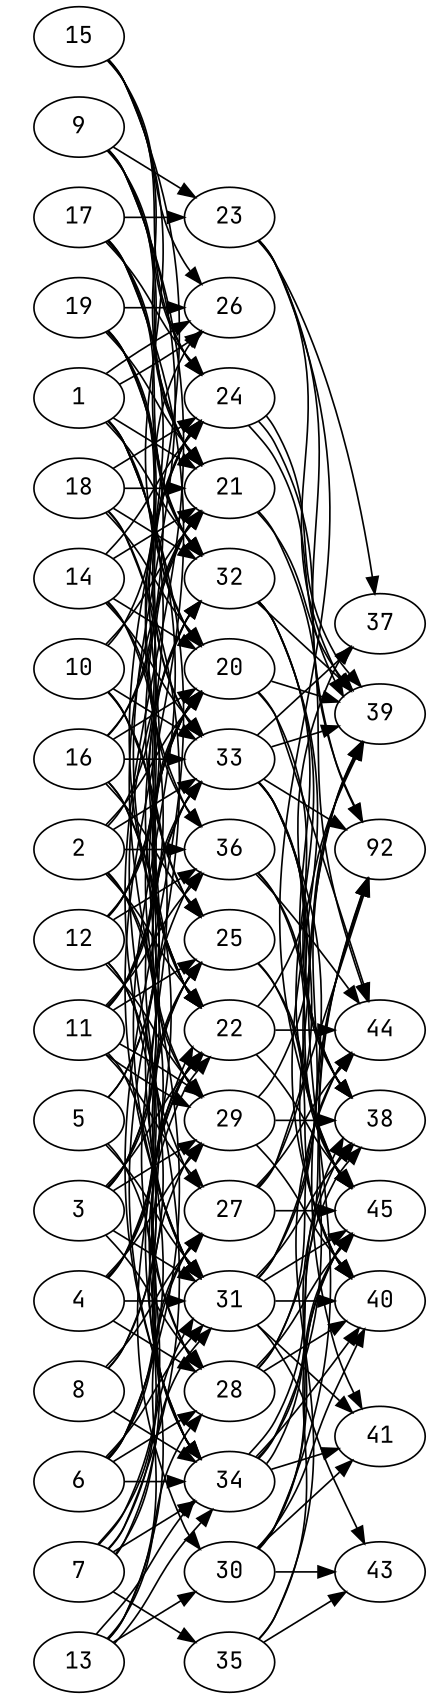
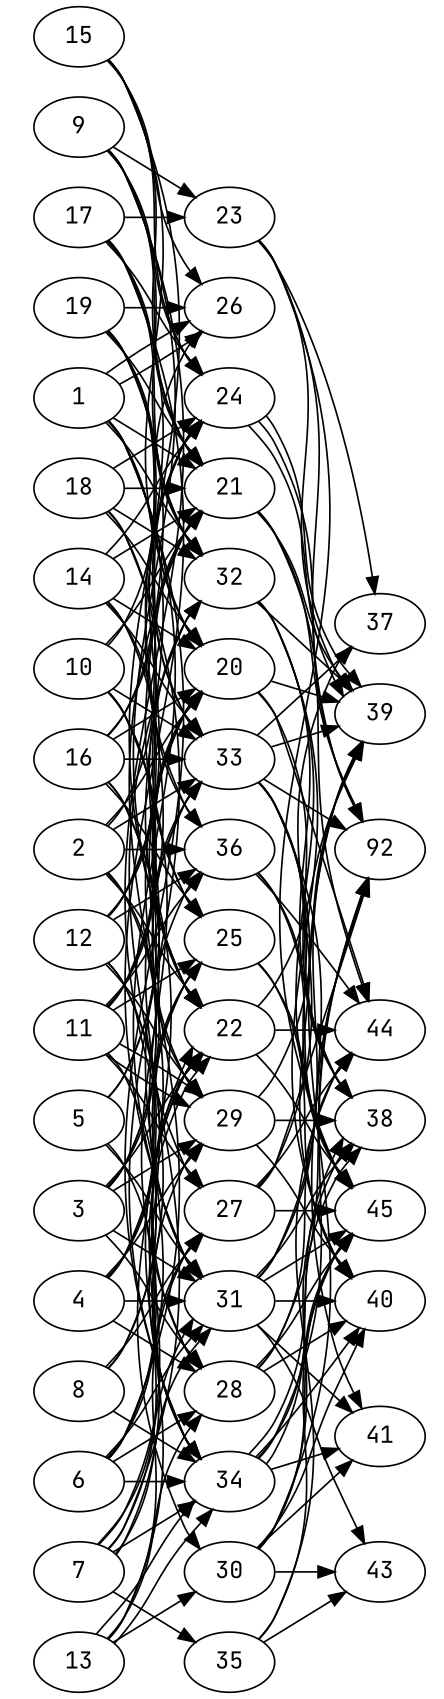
none -> (312, 656)
